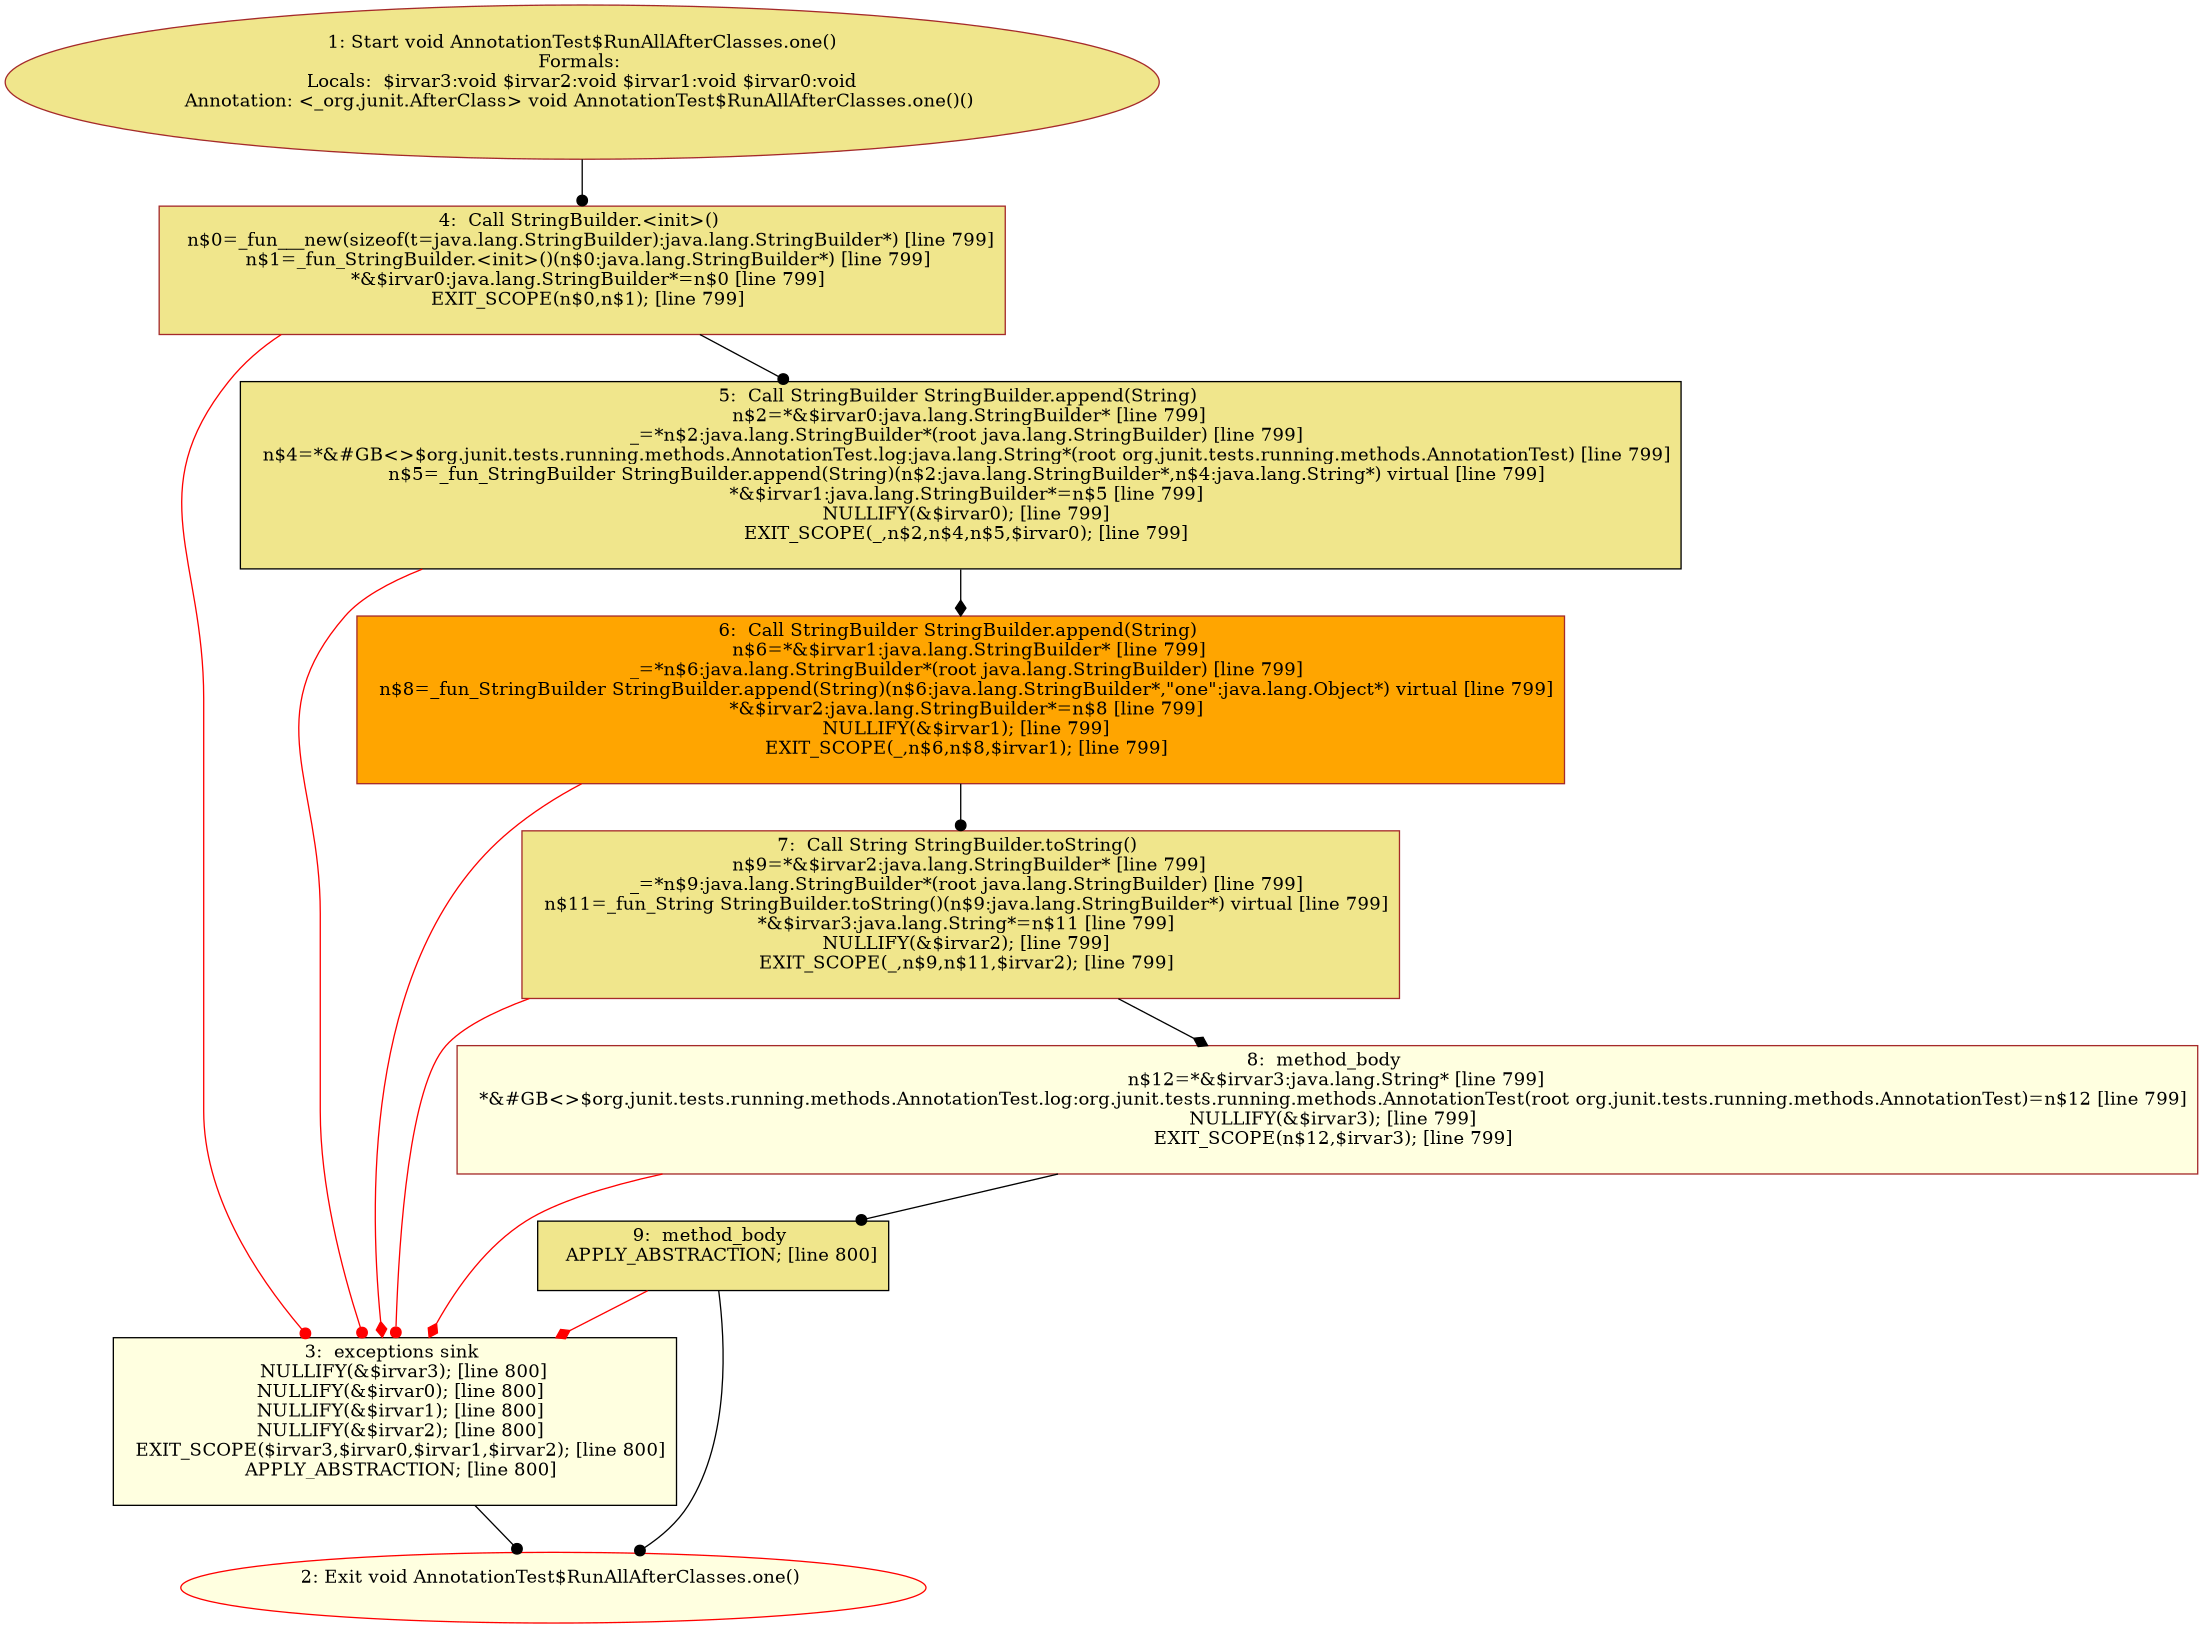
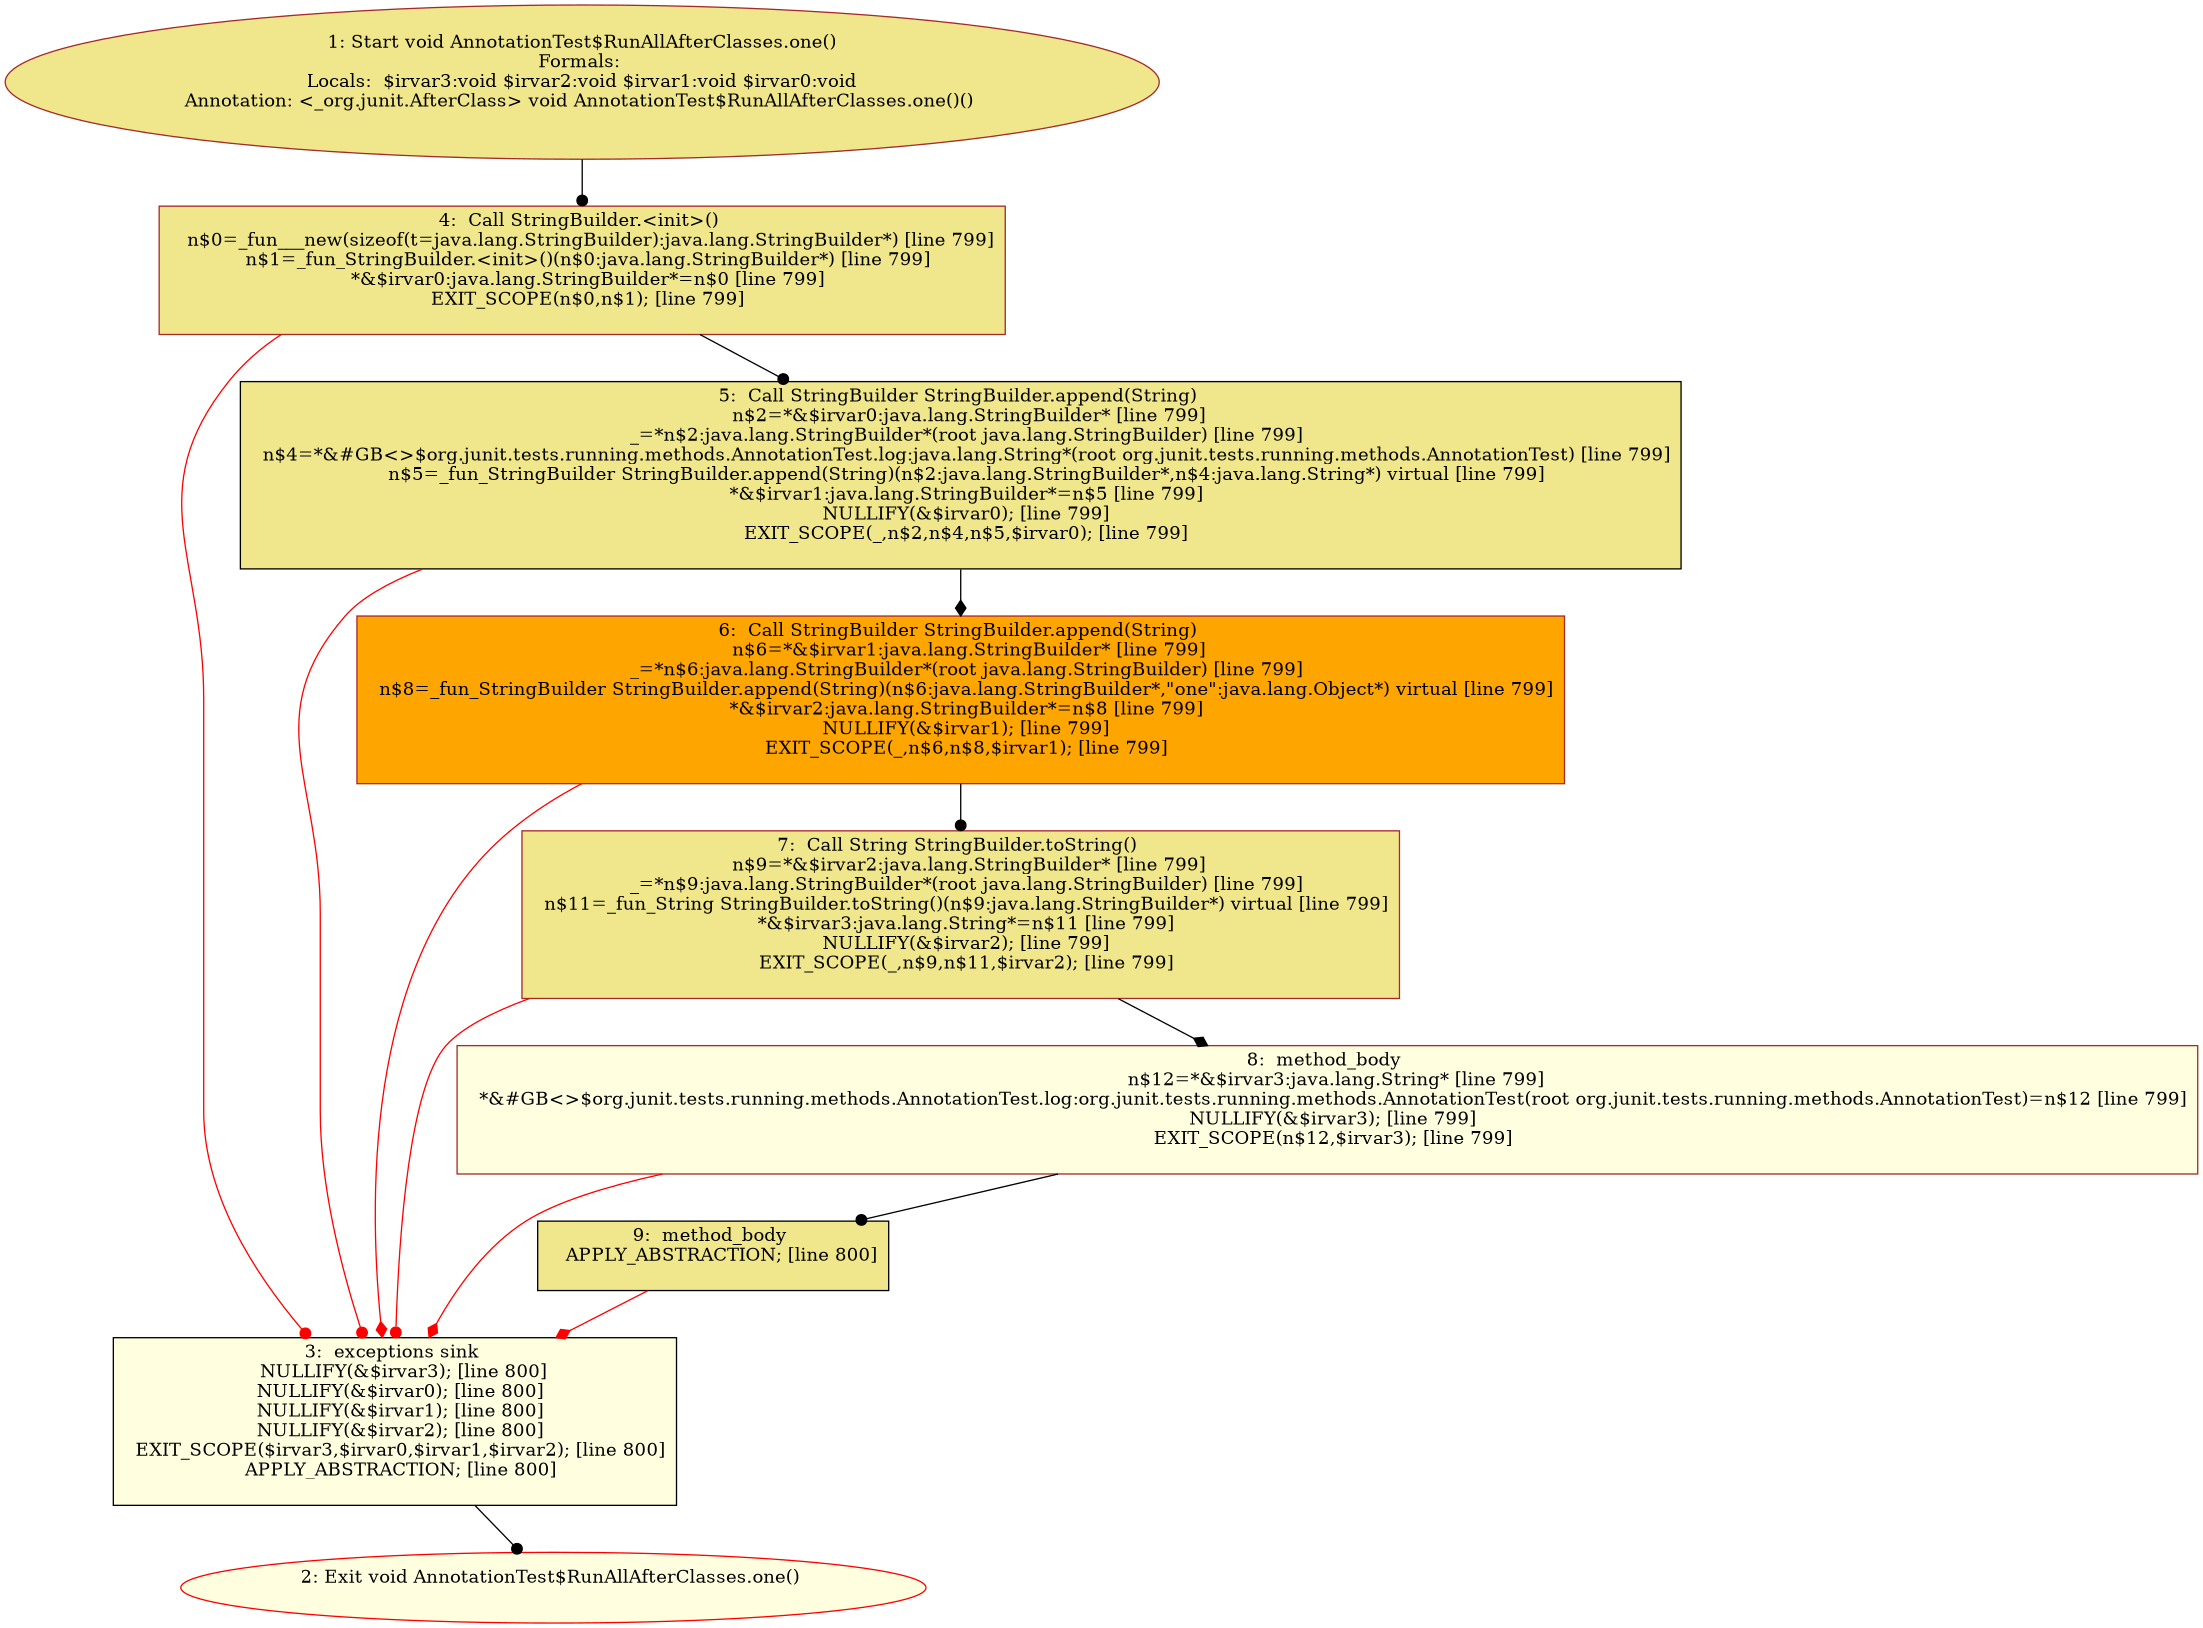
(716, 1431) -> none
